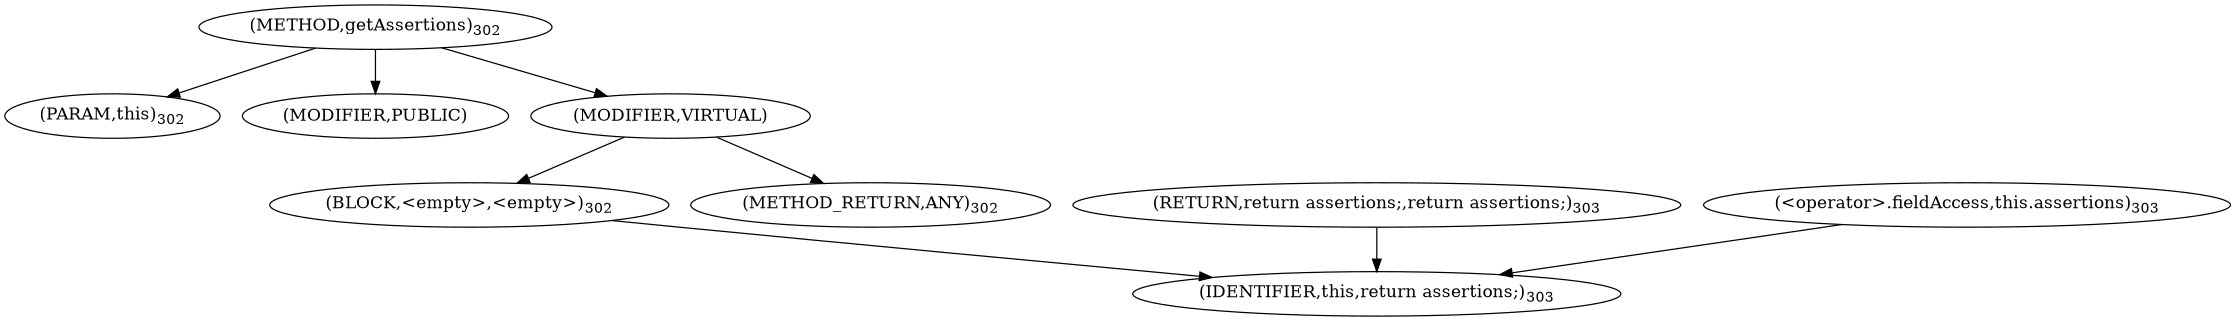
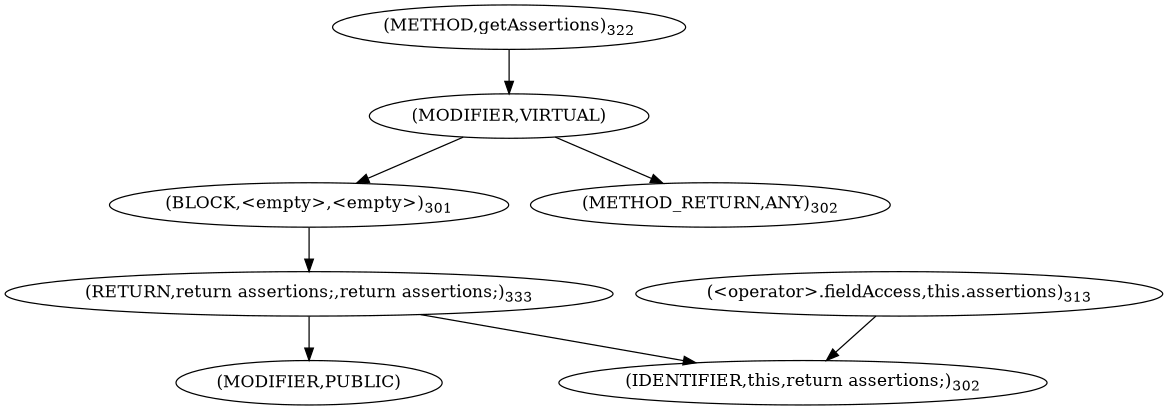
(487, 25) -> (621, 25)
(375, 66) -> (309, 332)
(112, 116) -> none
(599, 203) -> (439, 203)
(1587, 203) -> (519, 292)
(2145, 203) -> (1078, 292)
(906, 249) -> (309, 243)
(1540, 292) -> (967, 381)
